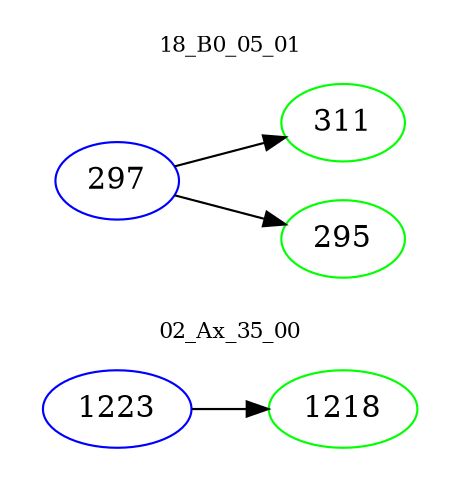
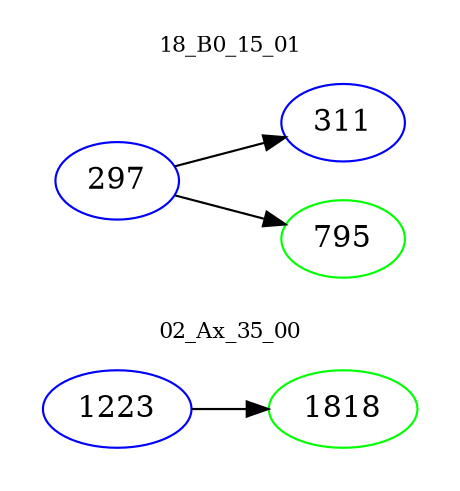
(230, 46) -> (230, 46)
(343, 123) -> (343, 123)
(343, 239) -> (343, 239)
(343, 409) -> (343, 409)
